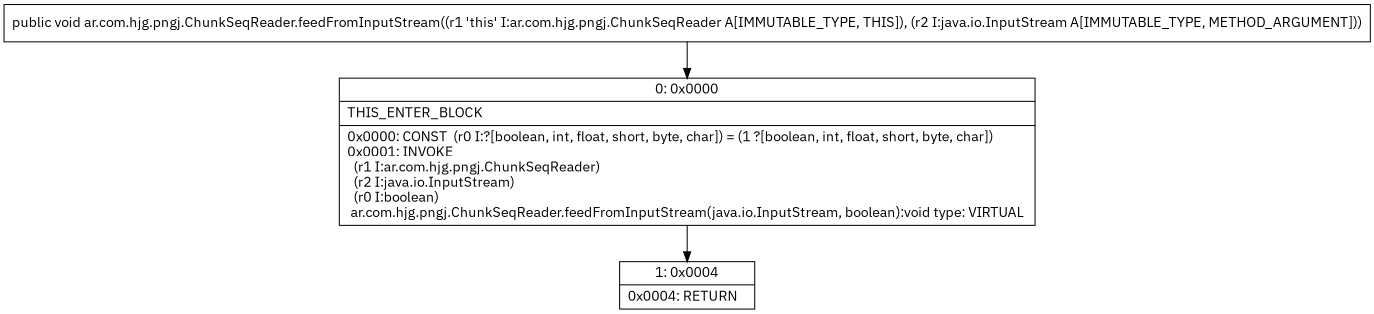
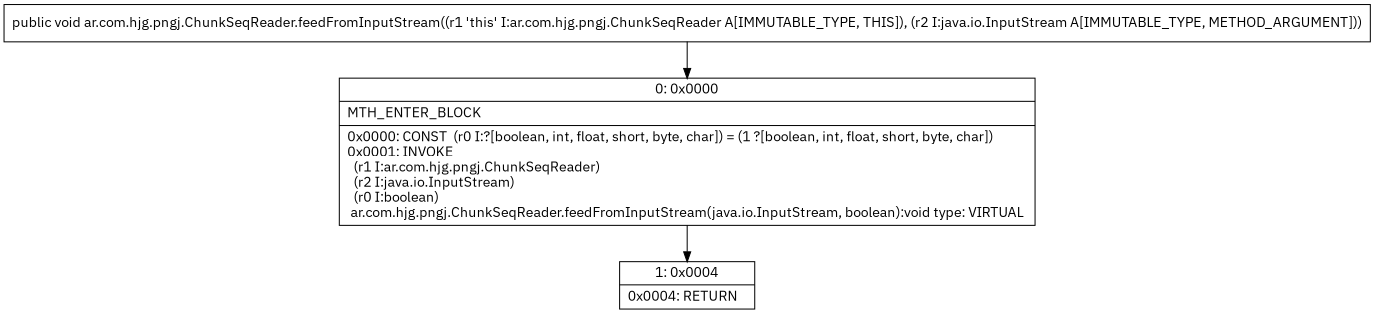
(415, 113) -> (414, 113)
